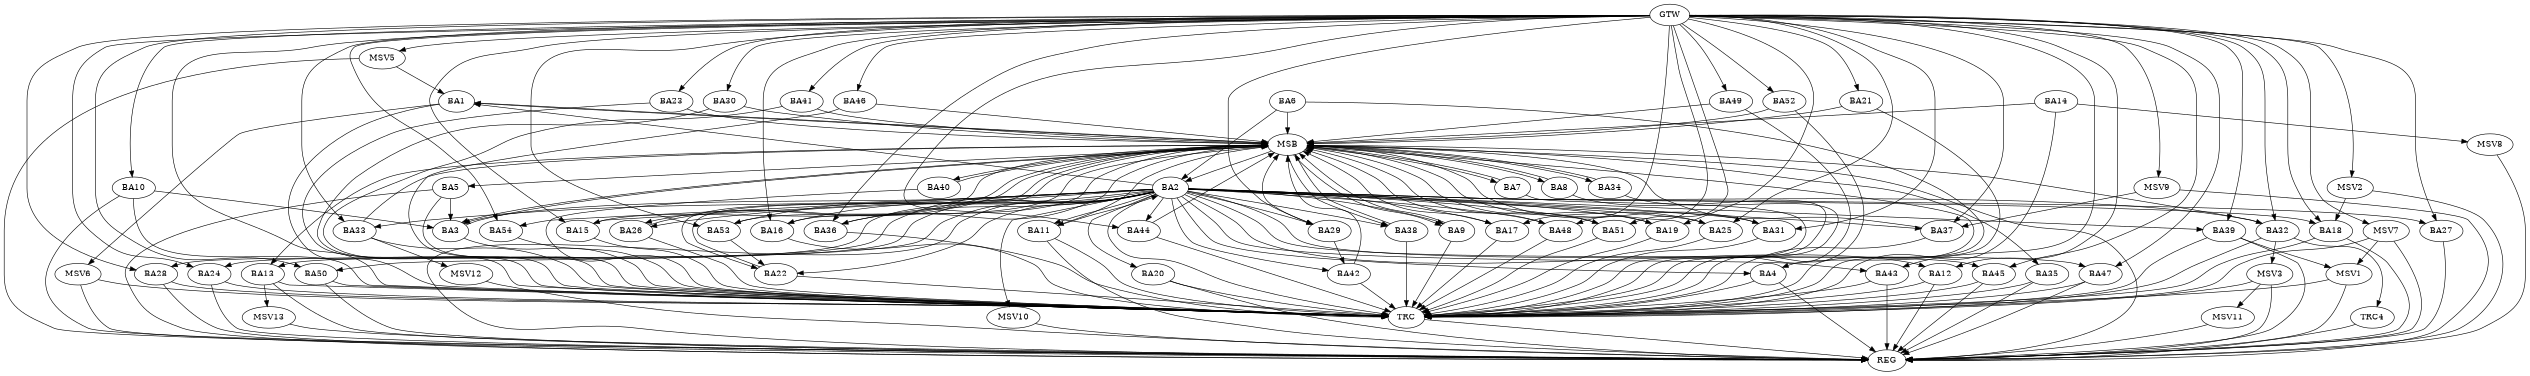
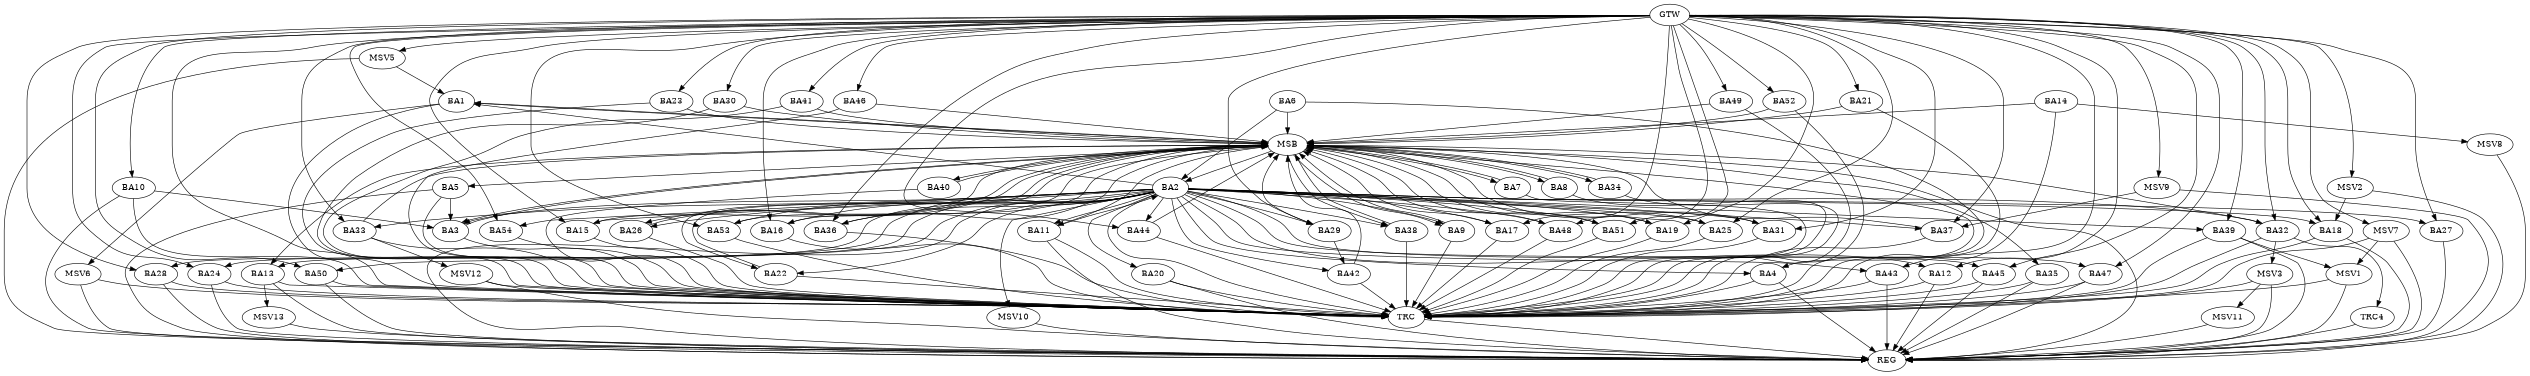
(742, 249) -> (1088, 299)
none -> (934, 303)
